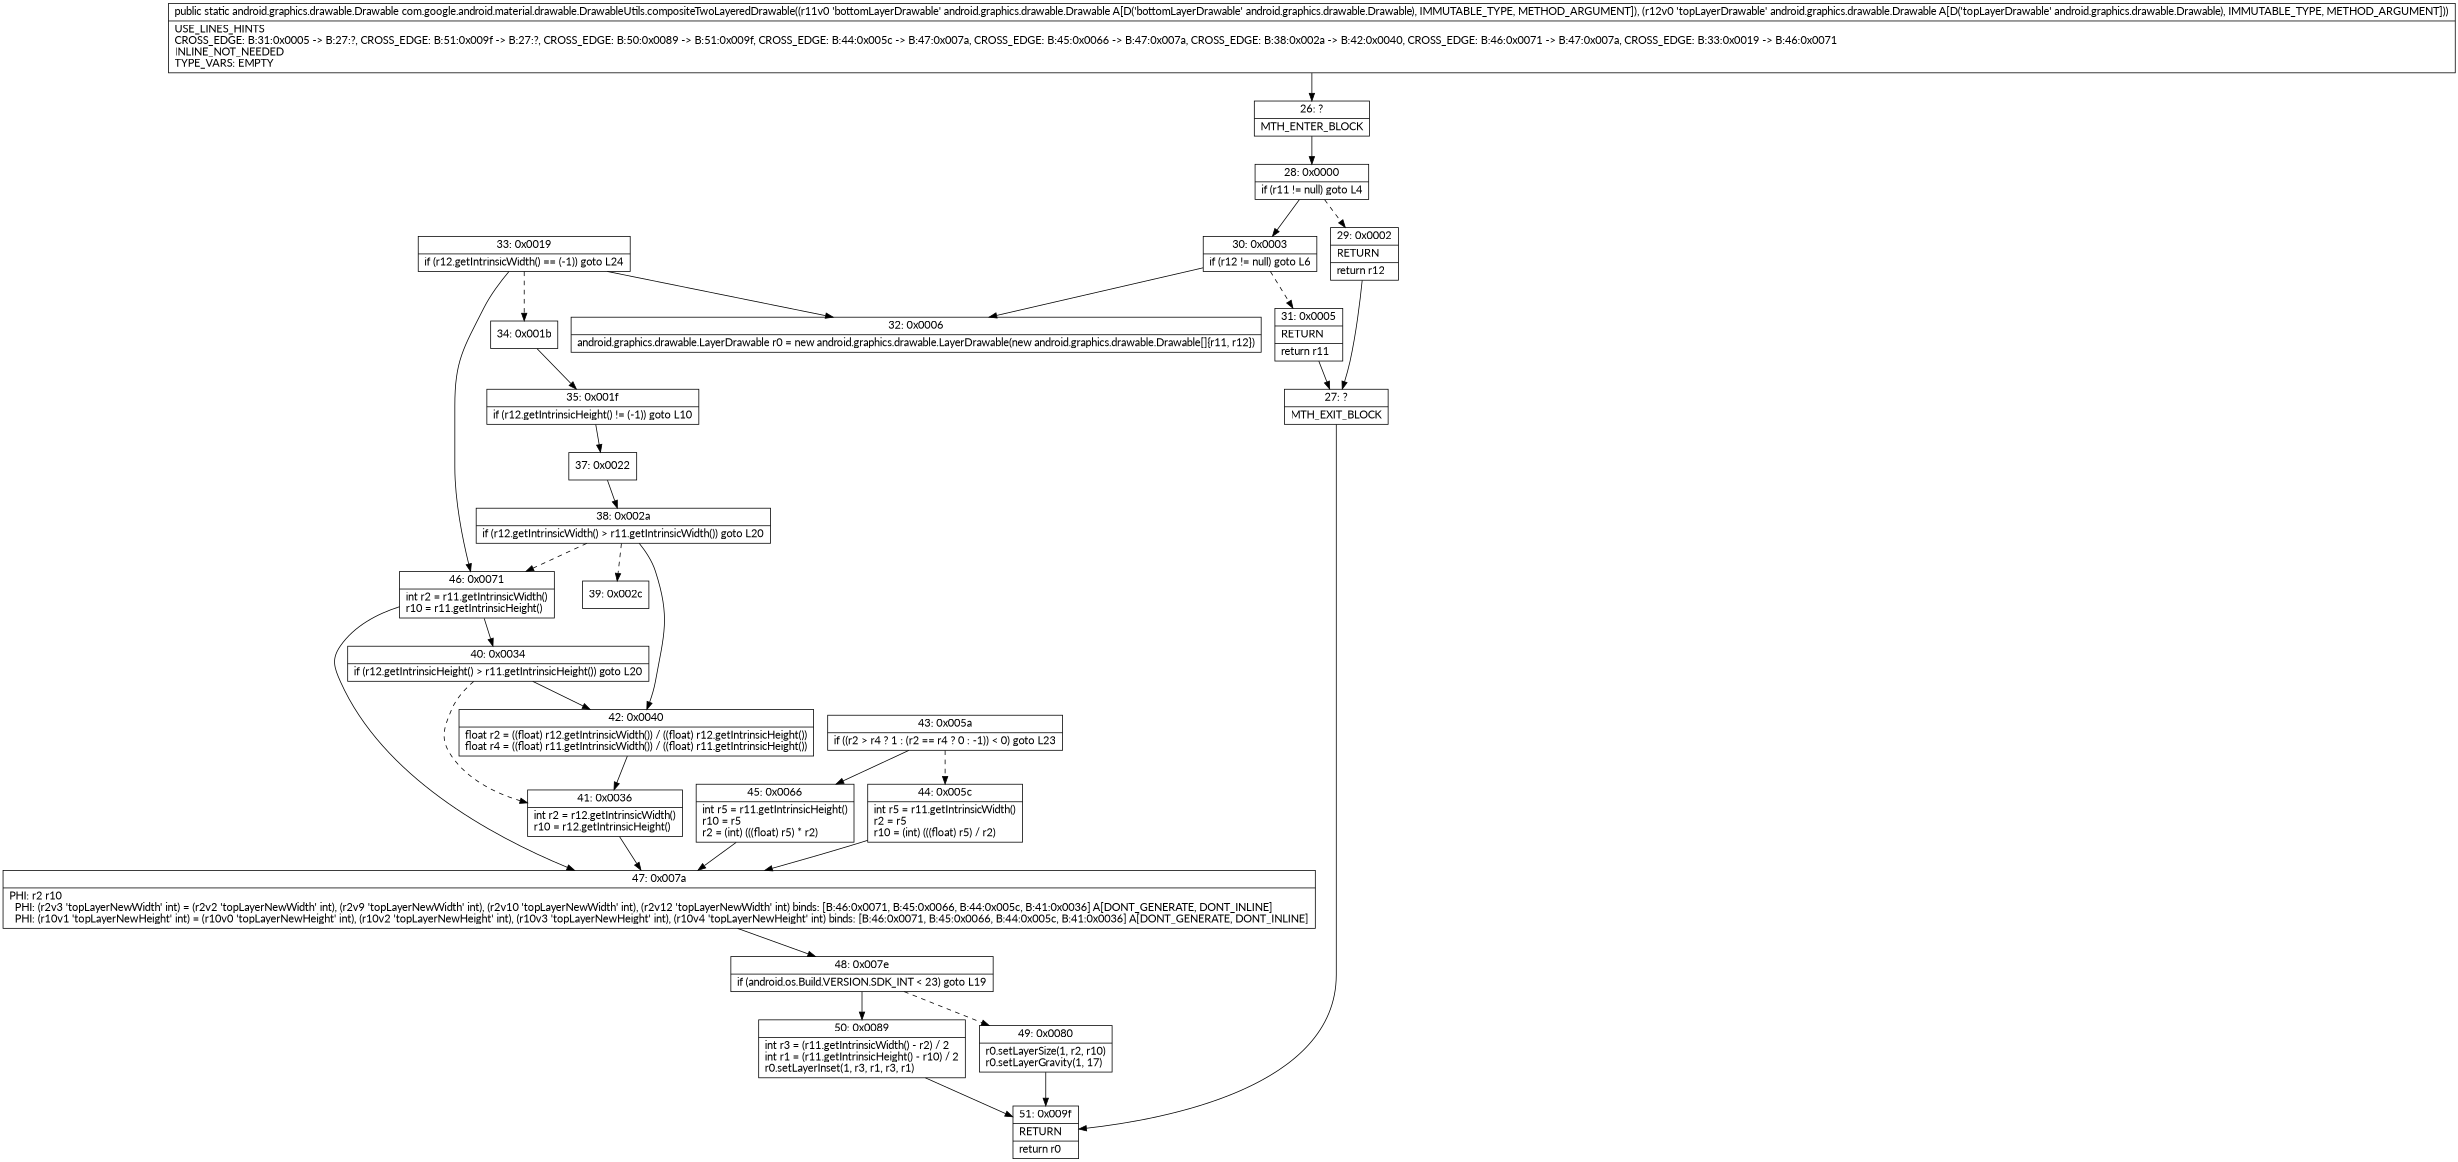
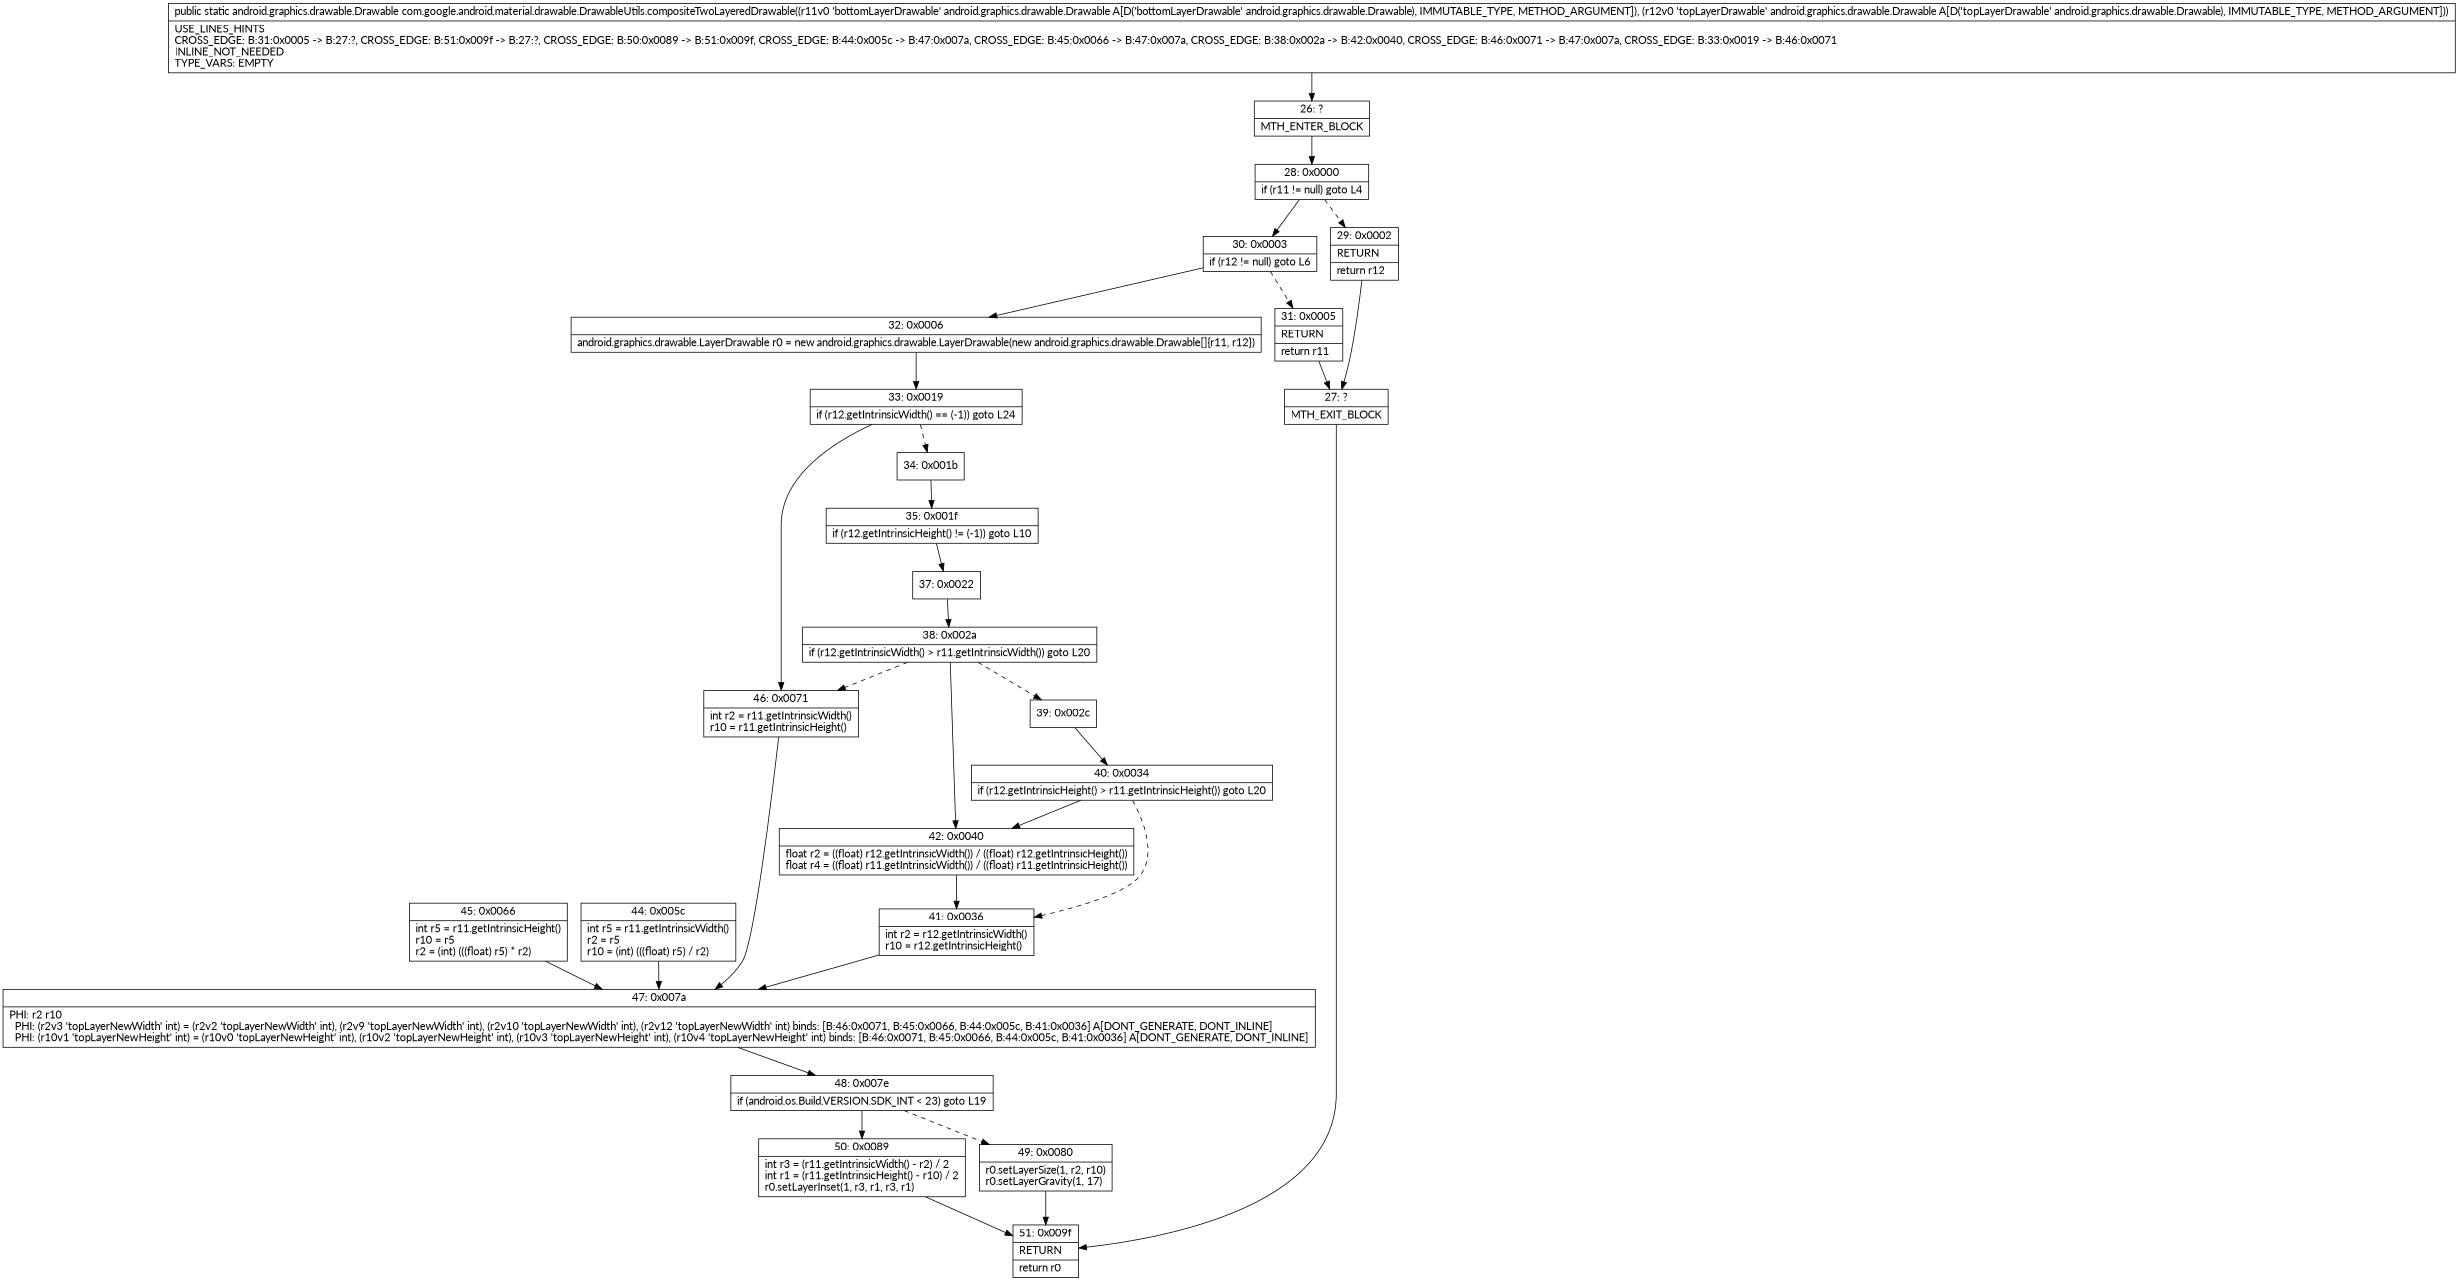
(716, 294) -> (916, 367)
(487, 629) -> (1088, 743)
(945, 733) -> none
